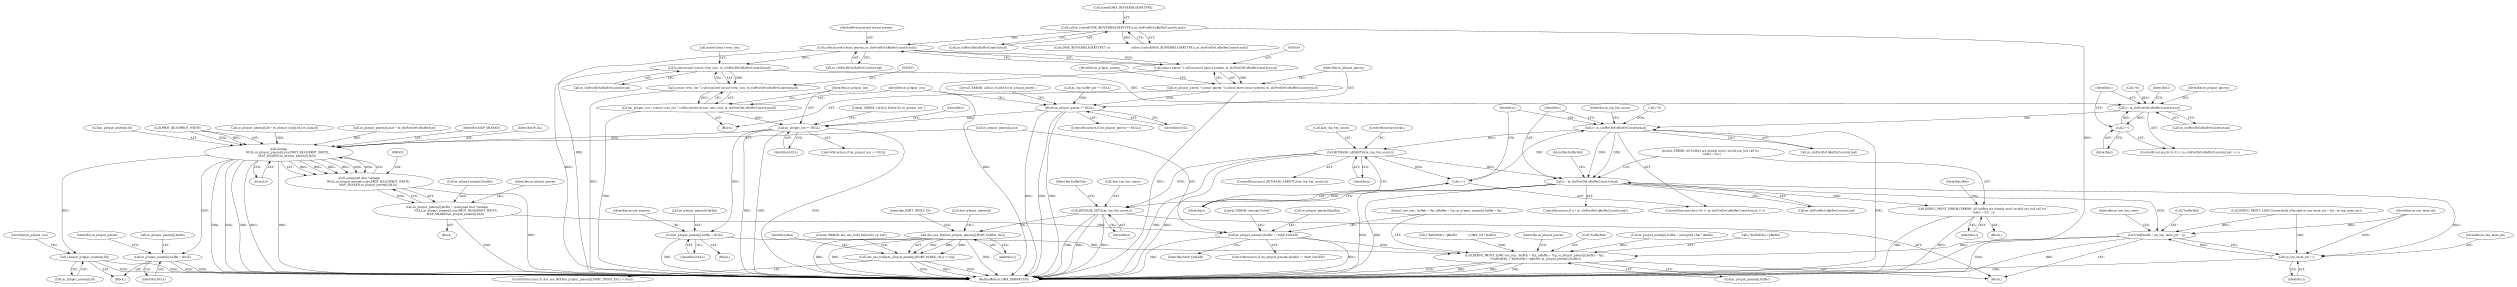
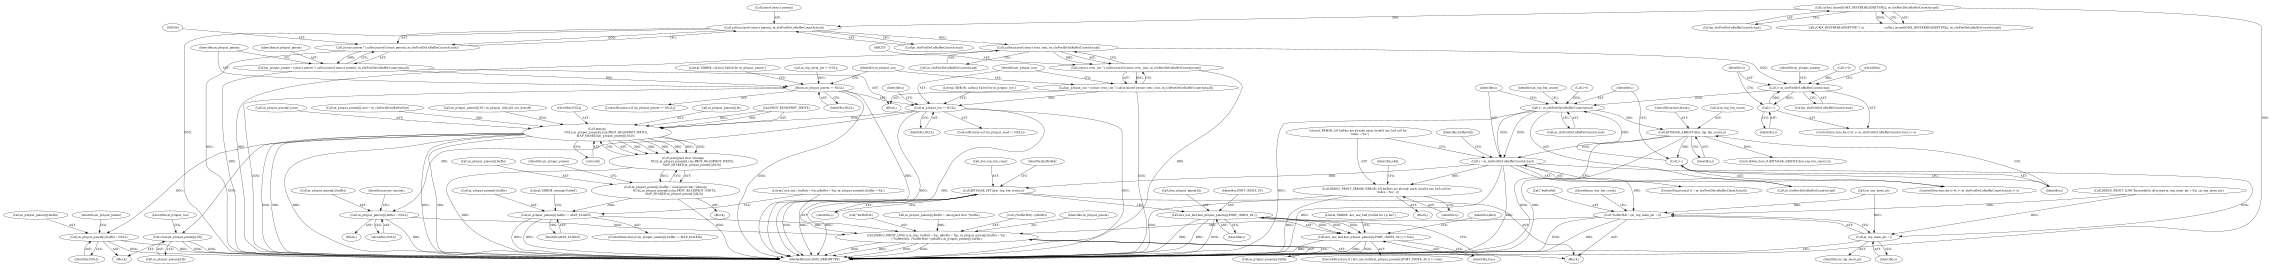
(1124, 8) -> none
(867, 28) -> (774, 8)
(720, 48) -> none
(1088, 88) -> (816, 68)
(971, 118) -> (884, 98)
(481, 128) -> none
(1382, 138) -> (1685, 118)
(398, 153) -> none
(854, 153) -> (991, 132)
(1153, 155) -> (559, 227)
(1215, 163) -> none
(1330, 167) -> (1748, 147)
(2416, 211) -> (1874, 191)
(948, 225) -> (1232, 205)
(971, 225) -> (1207, 205)
(1457, 235) -> none
(1238, 245) -> (554, 225)
(2204, 245) -> (1850, 225)
(2402, 253) -> (1858, 249)
none -> (1484, 259)
(1997, 269) -> (1807, 249)
